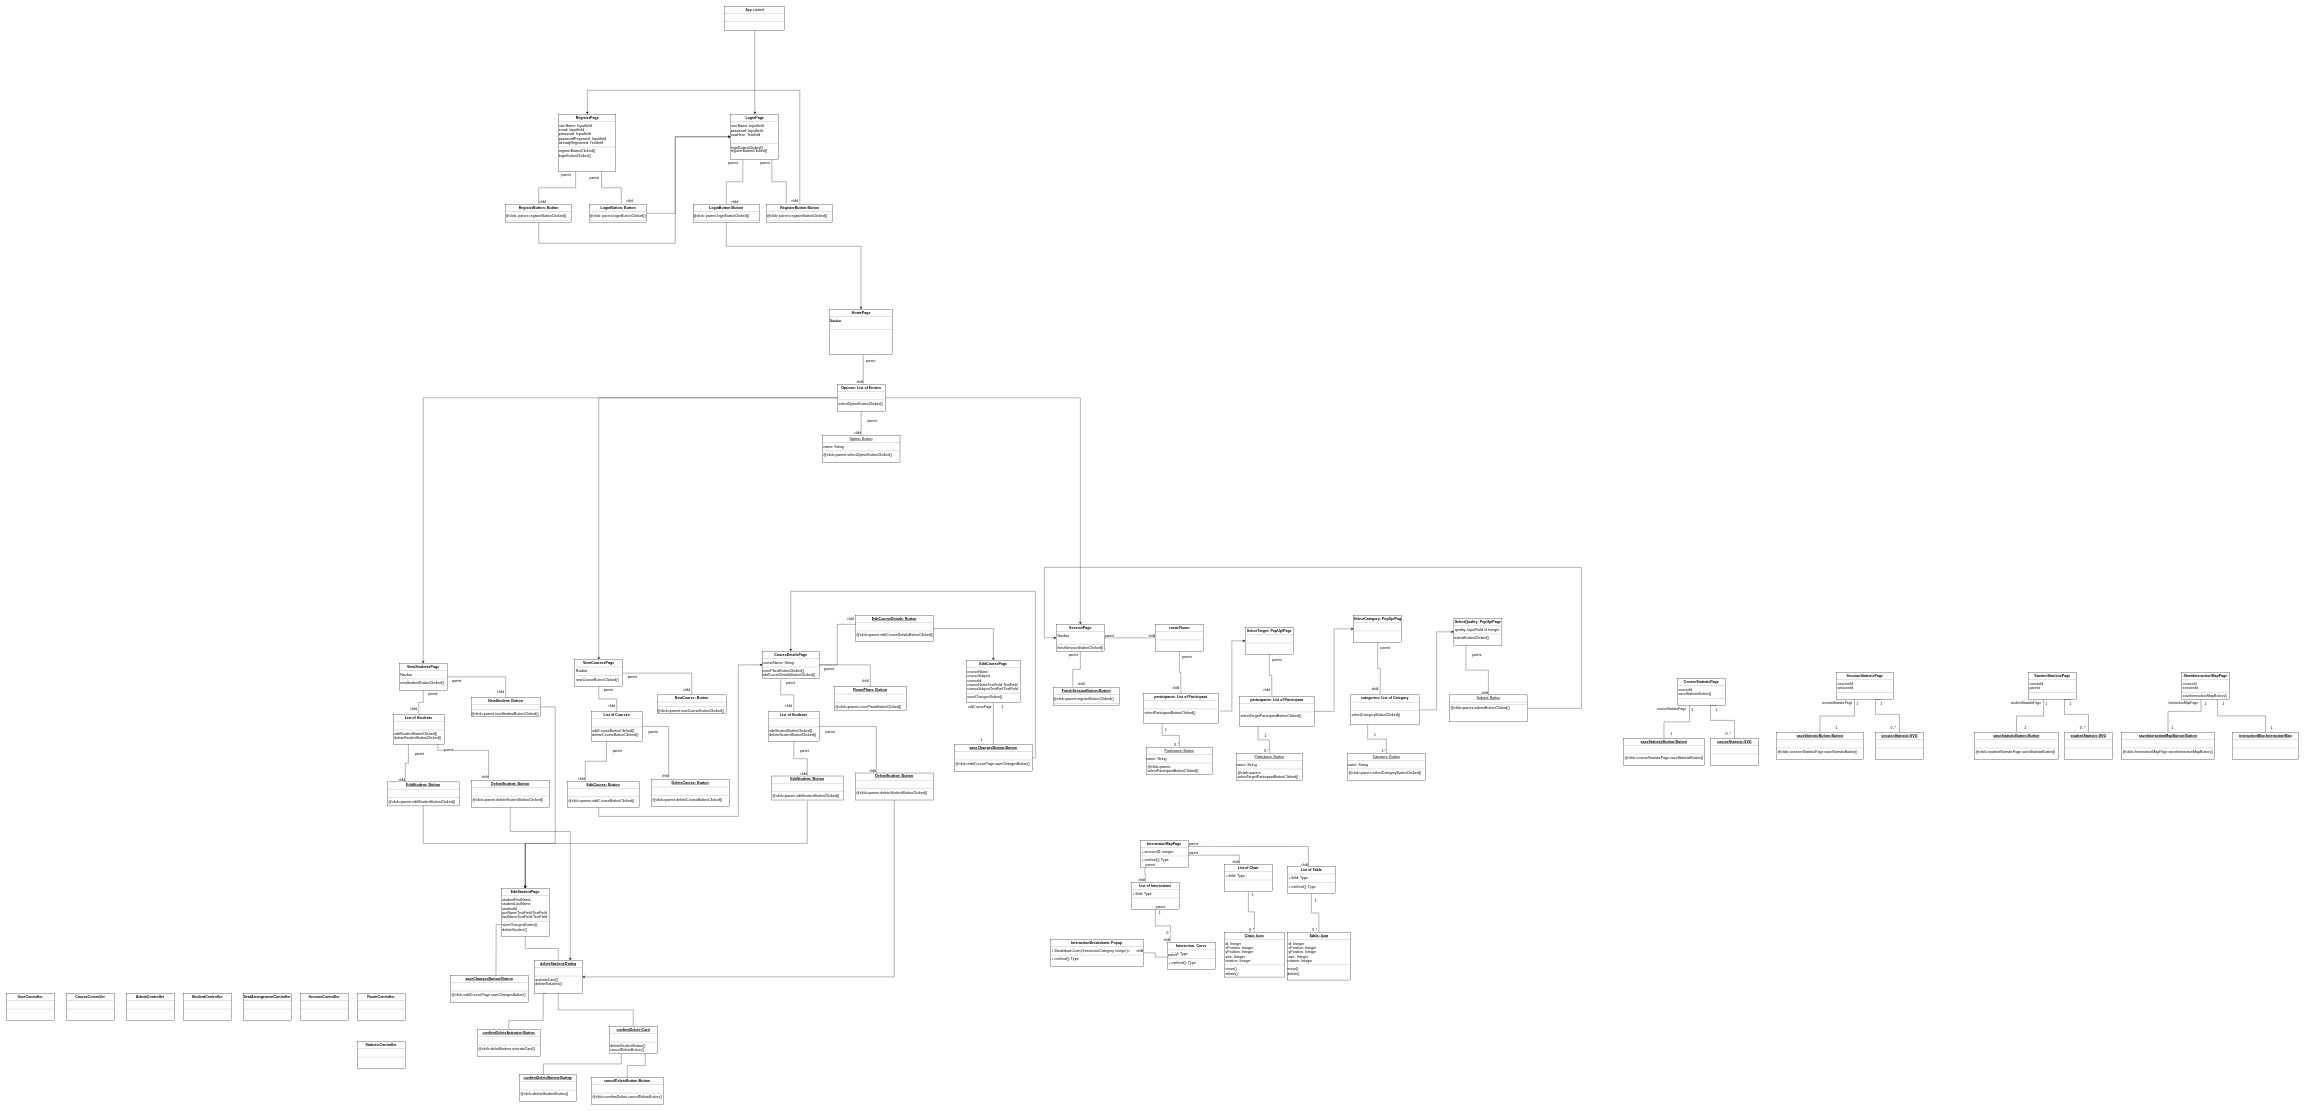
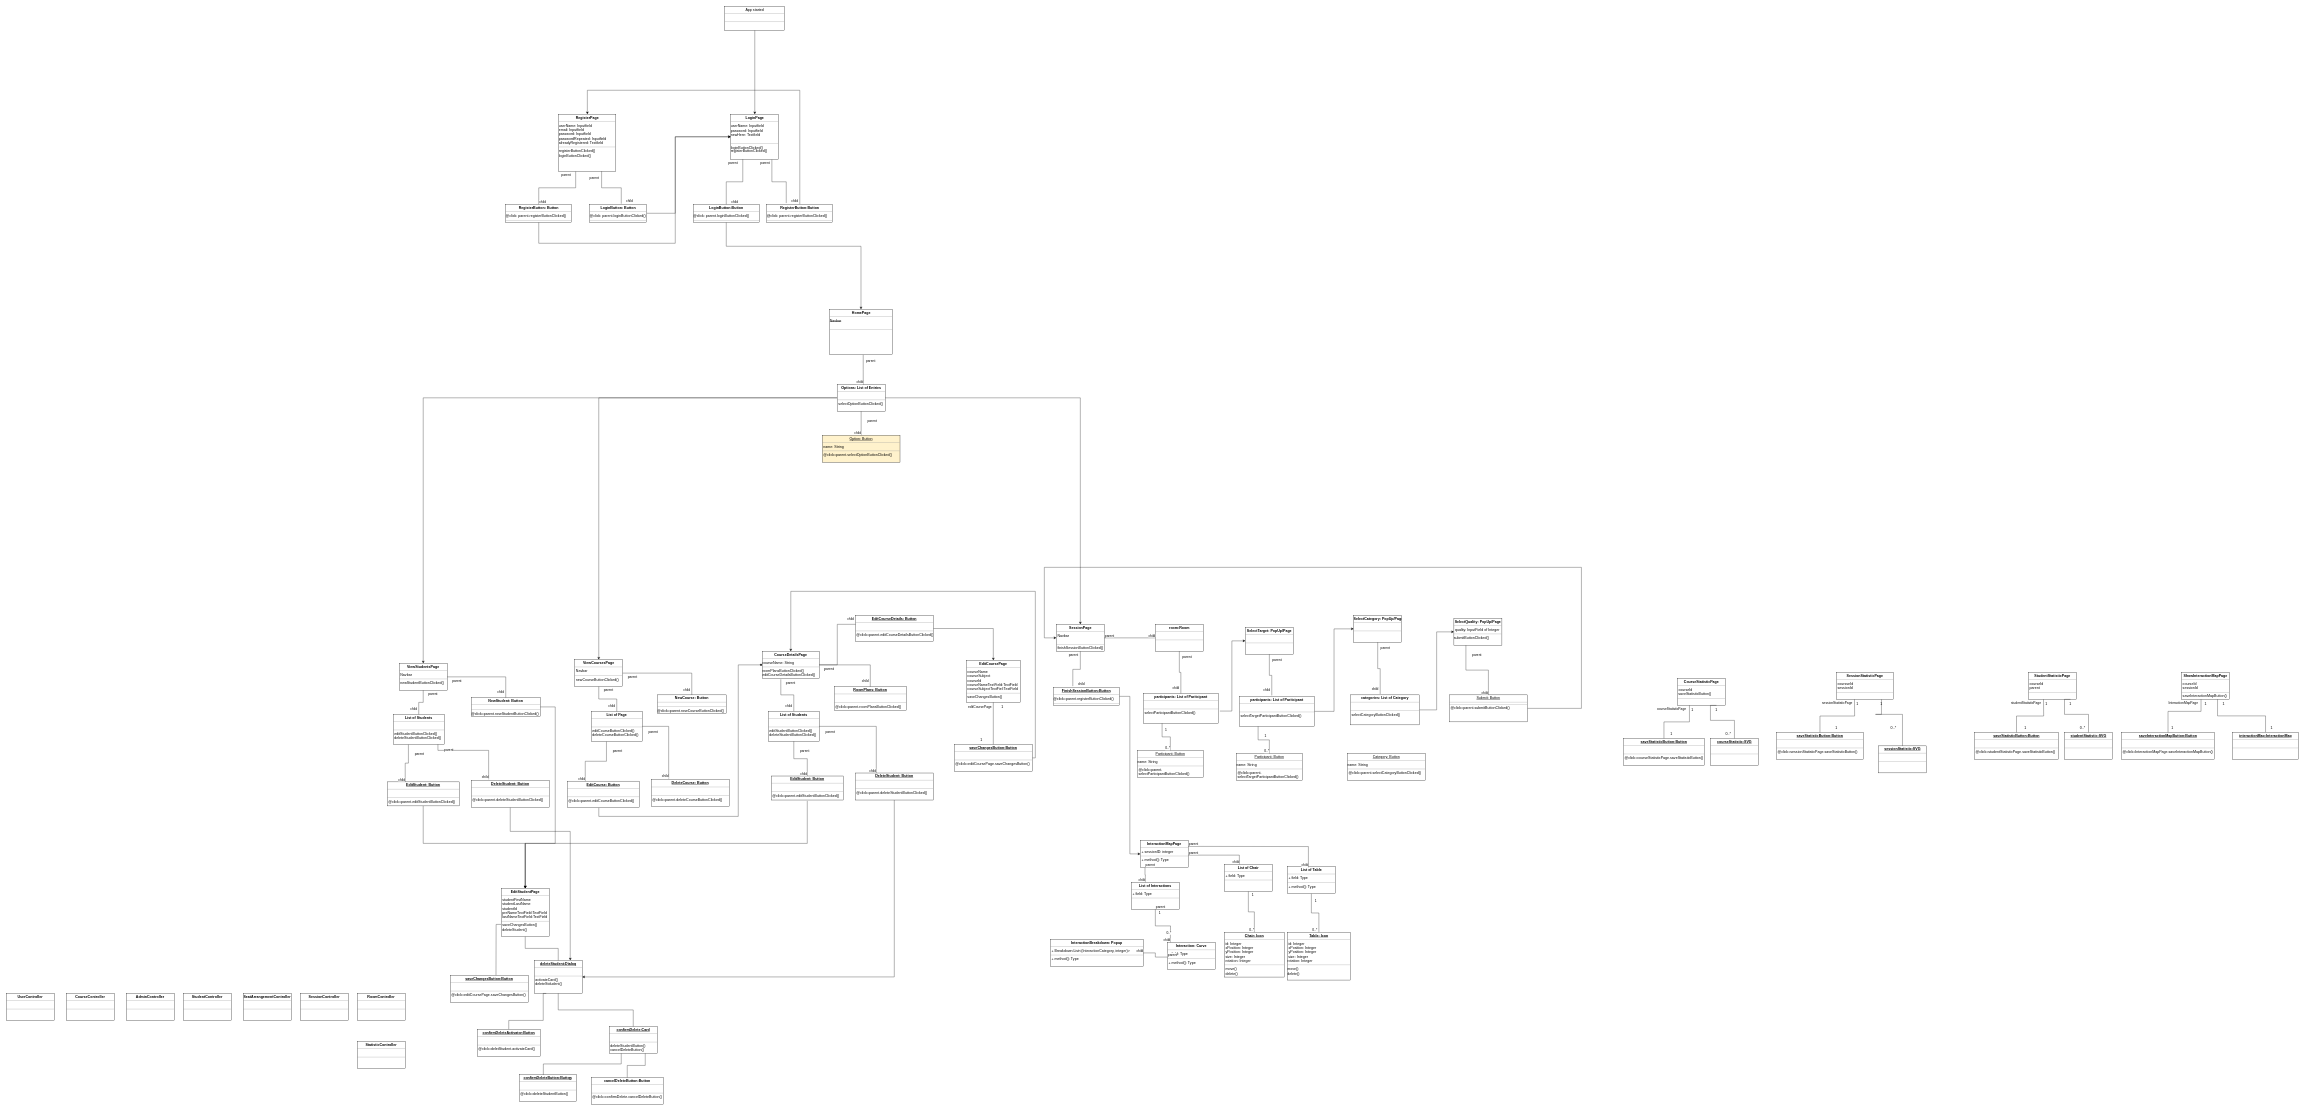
(861, 449) -> (861, 449)
(617, 718) -> (617, 718)
(1367, 733) -> none
(1899, 746) -> (1902, 759)
(1179, 761) -> (1170, 764)
none -> (1137, 854)
